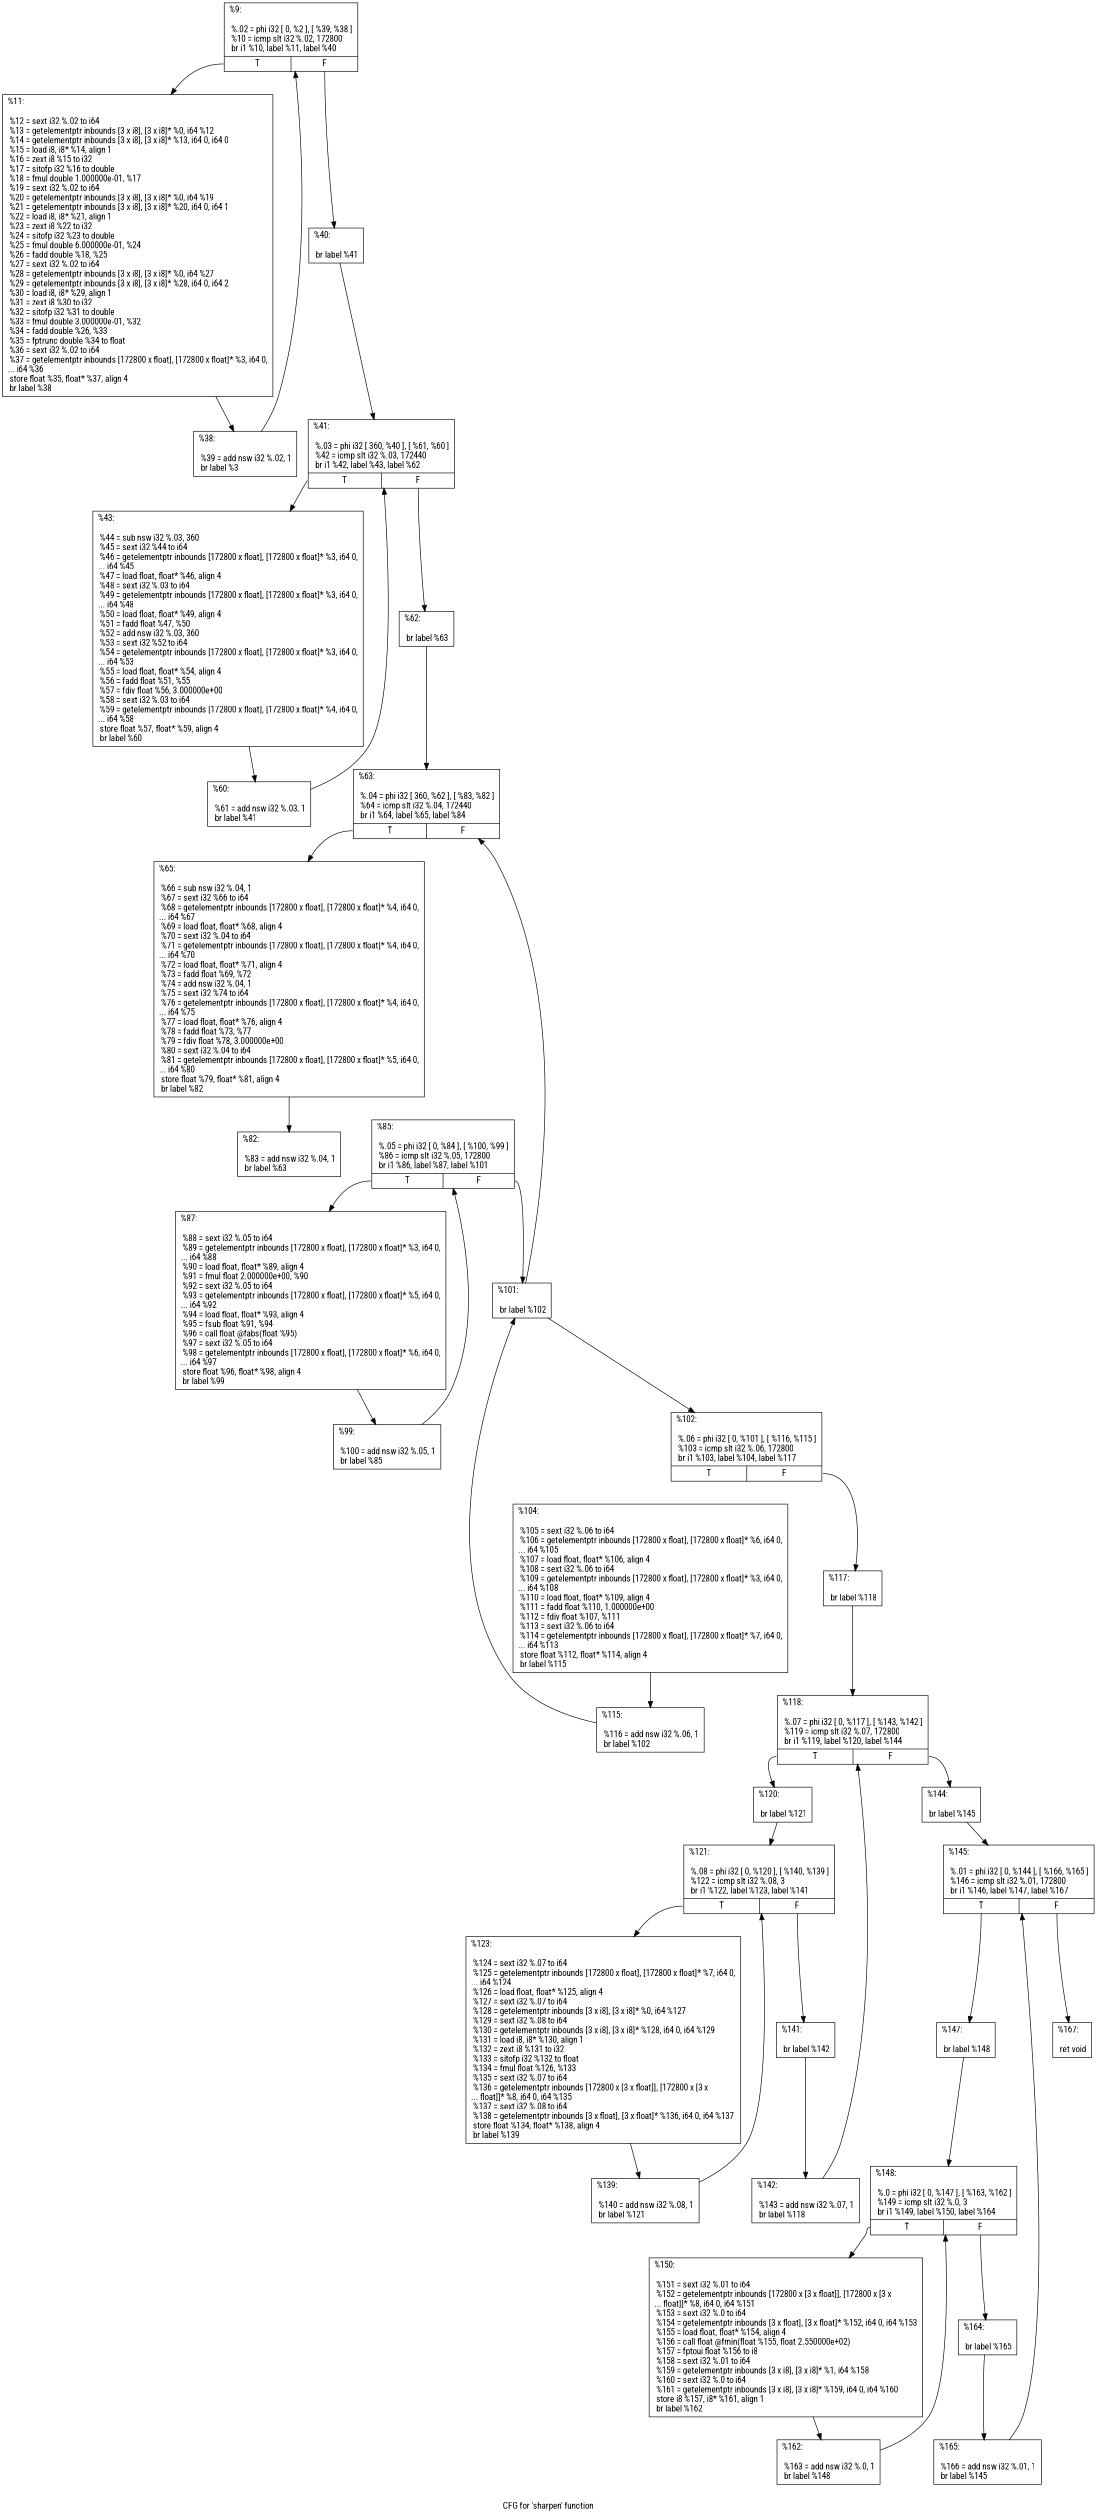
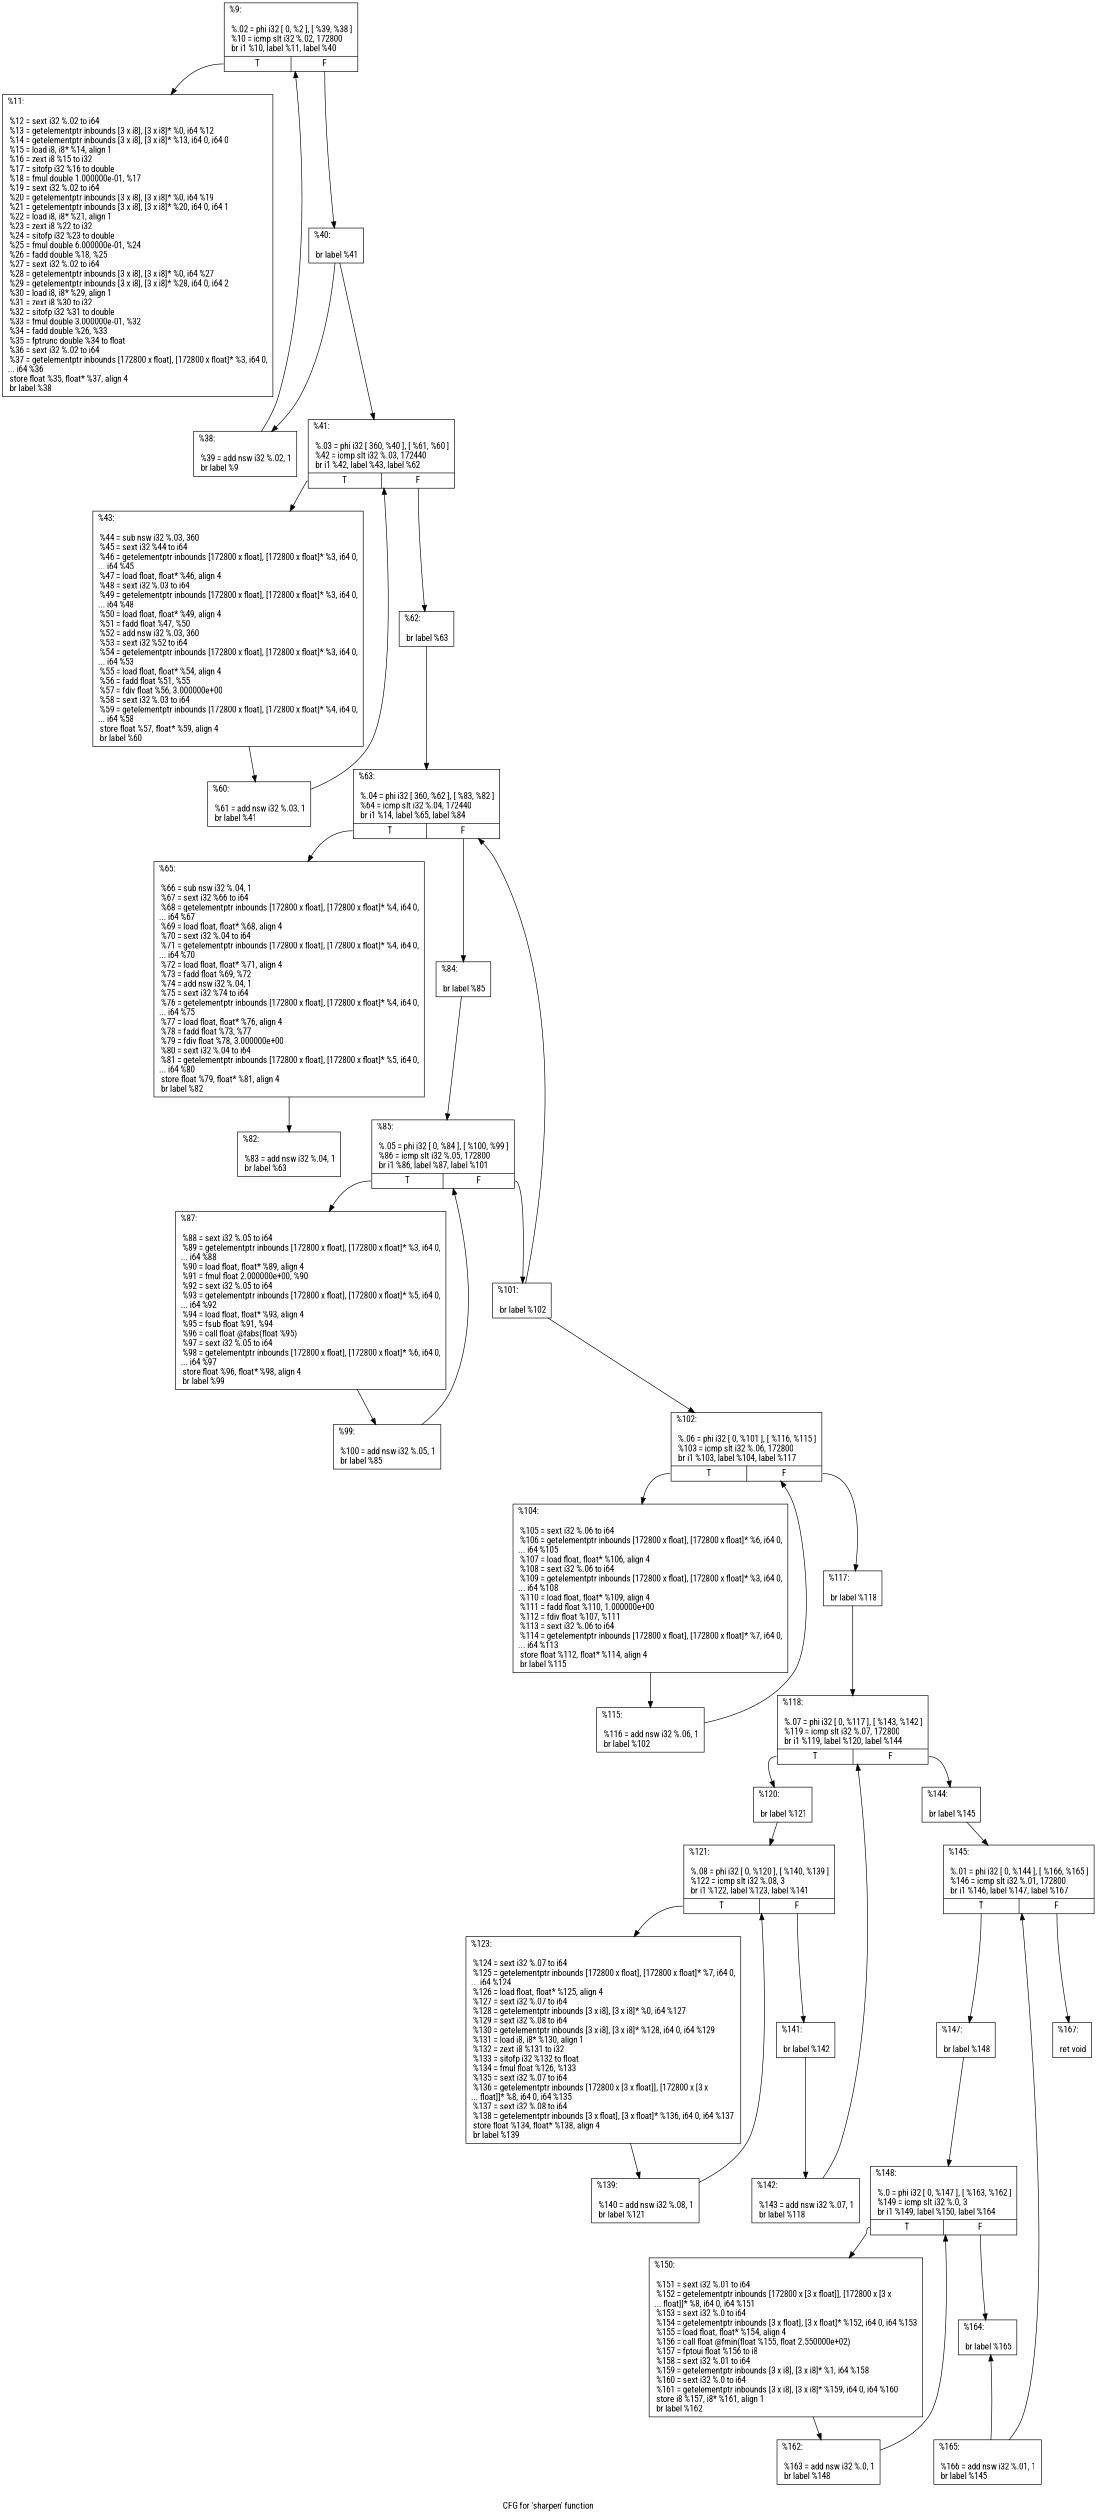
(223, 411) -> (319, 350)
(219, 468) -> (219, 468)
(412, 815) -> (412, 815)
none -> (463, 979)
none -> (652, 1480)
(471, 1551) -> (805, 1631)
(983, 2394) -> (992, 2401)
